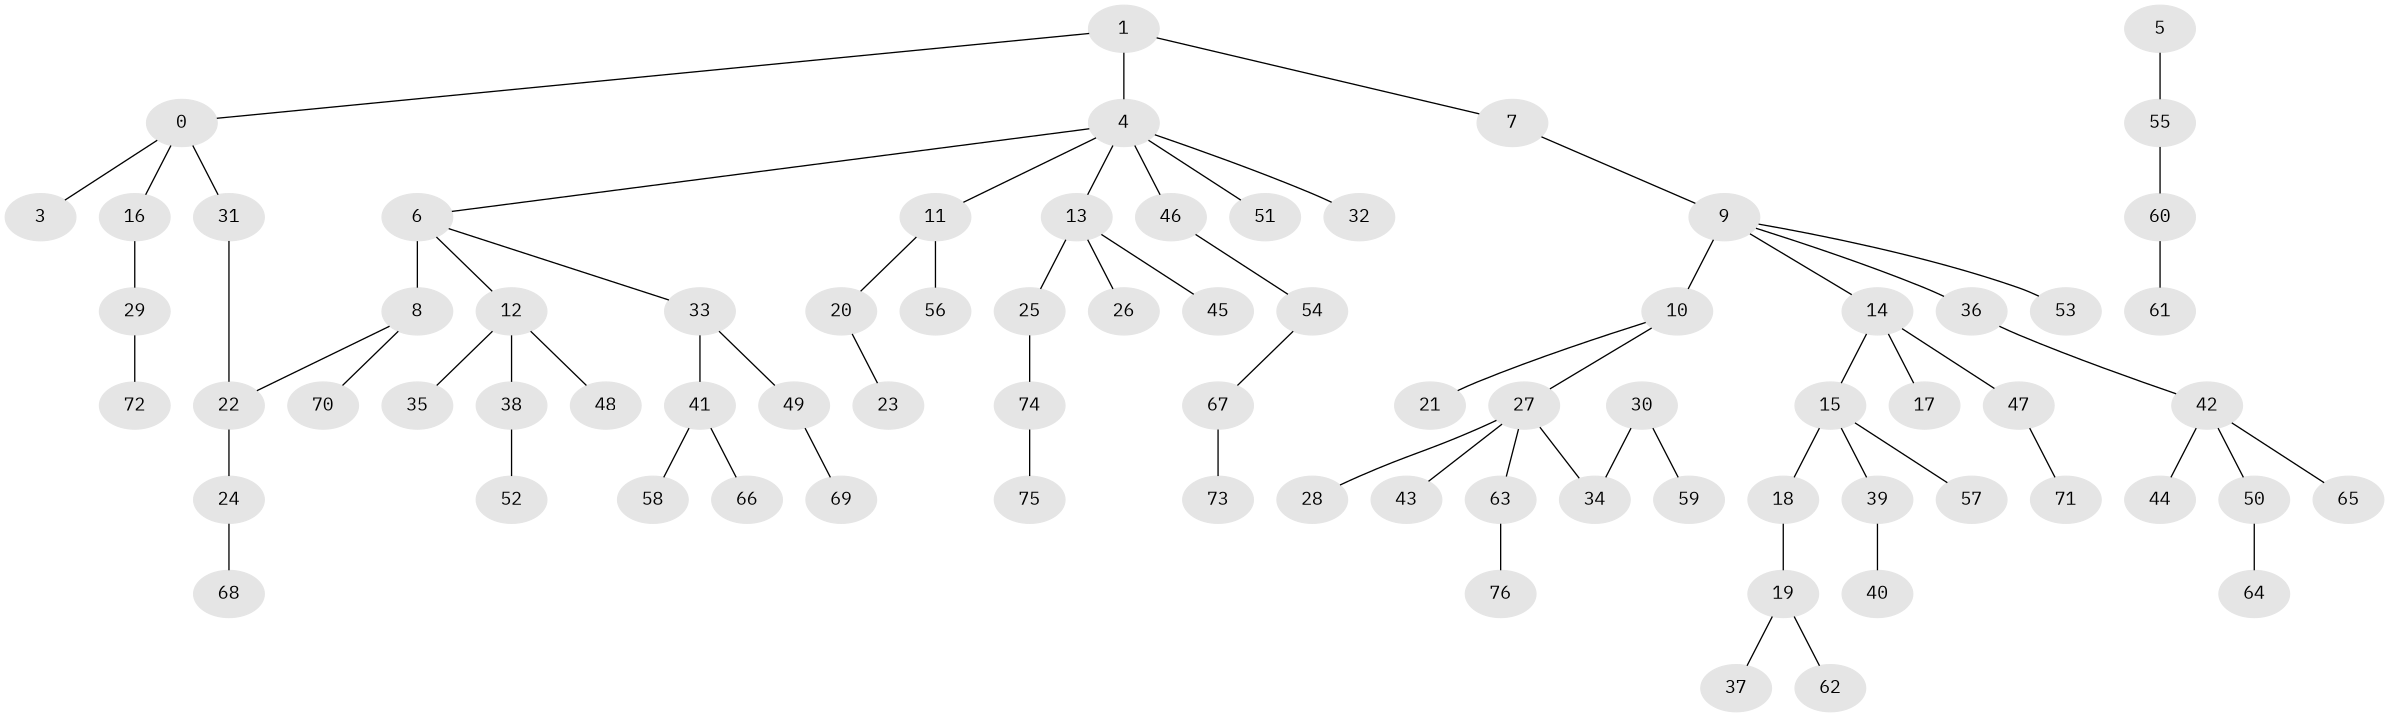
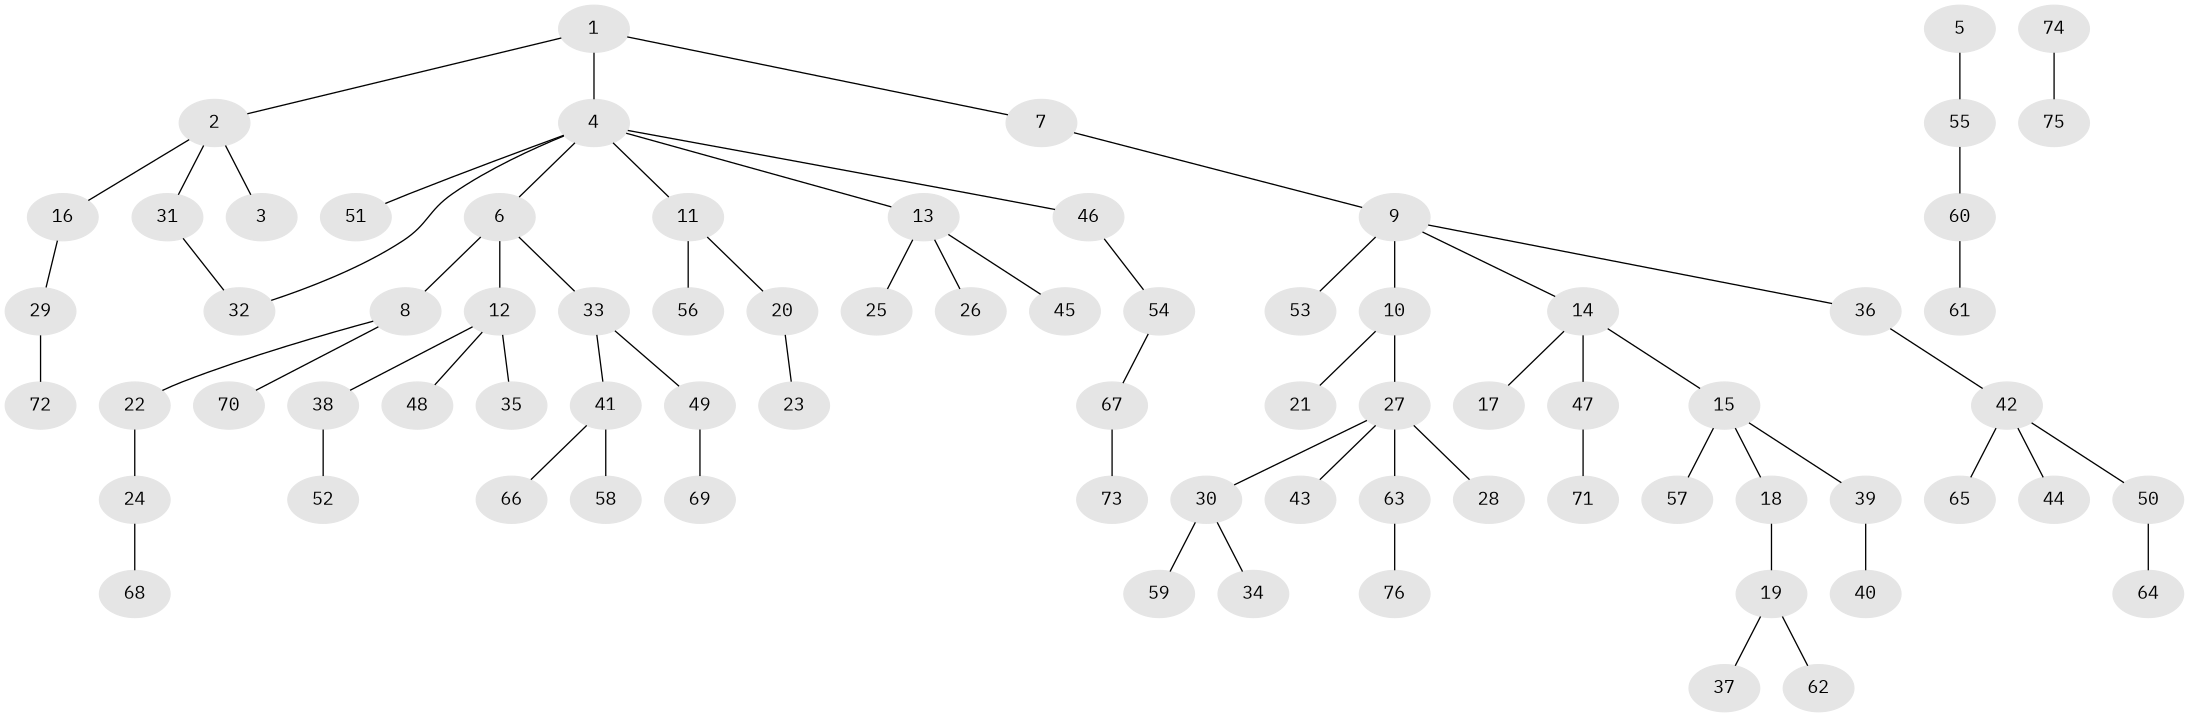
(182, 123) -> (215, 123)
(229, 311) -> (203, 264)
(1030, 359) -> none
(1560, 453) -> (1301, 453)
